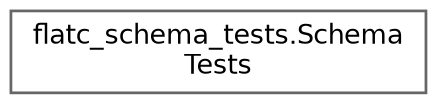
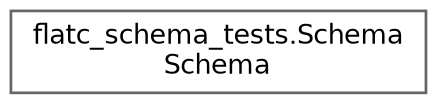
(218, 52) -> (218, 52)
